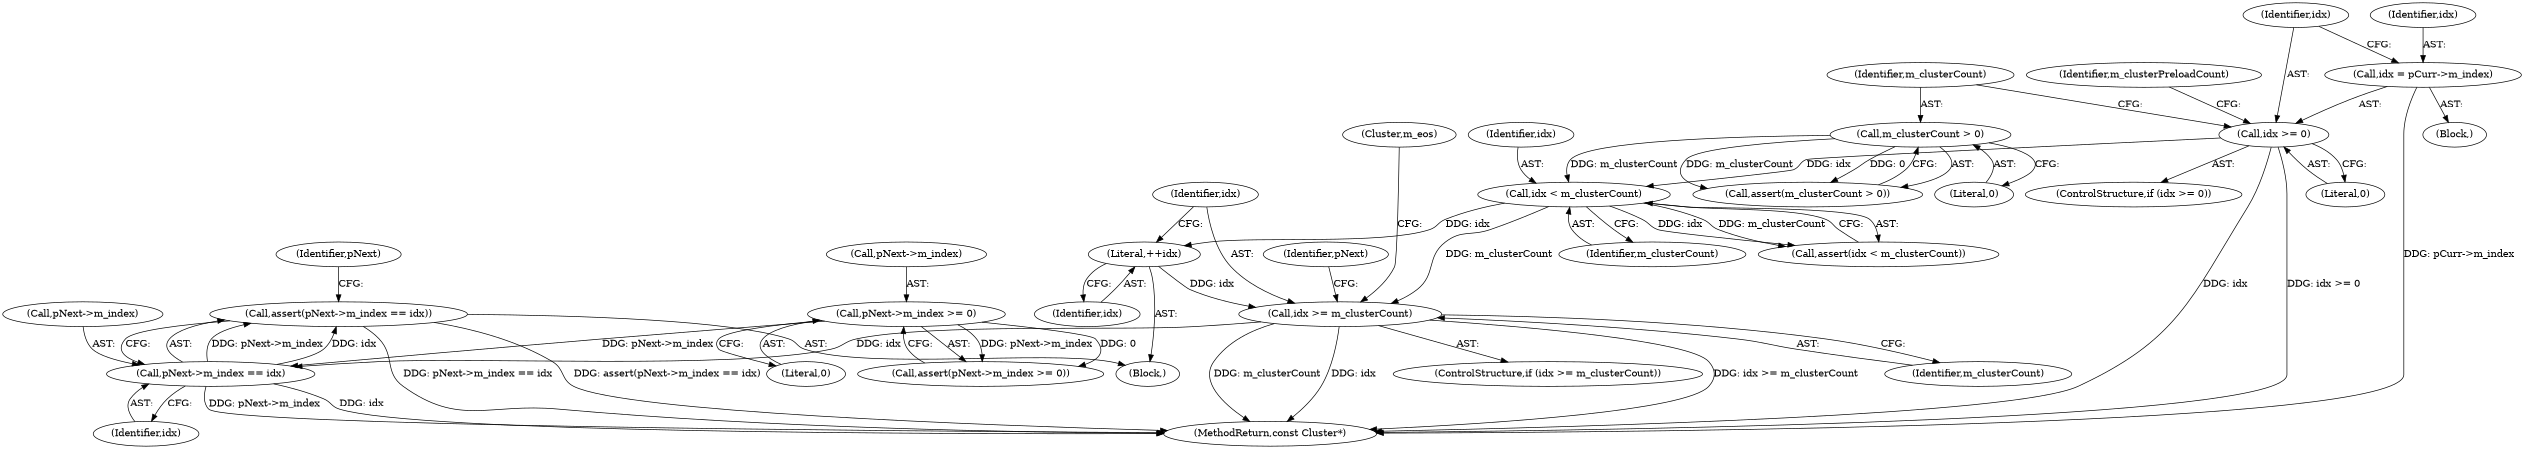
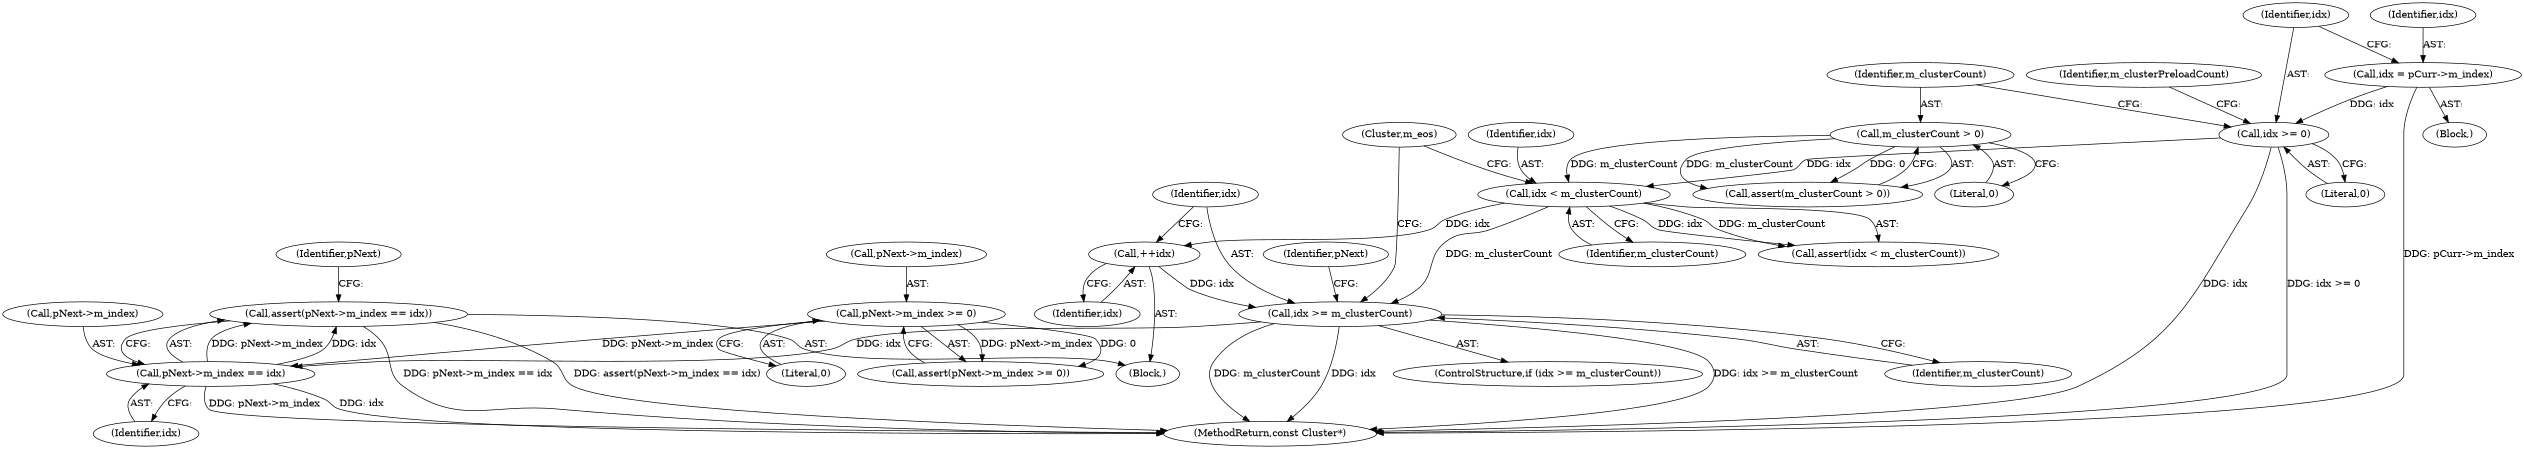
(2372, 105) -> (2372, 105)
(2134, 195) -> none
(1807, 215) -> (1474, 165)
(1144, 254) -> (1144, 254)
